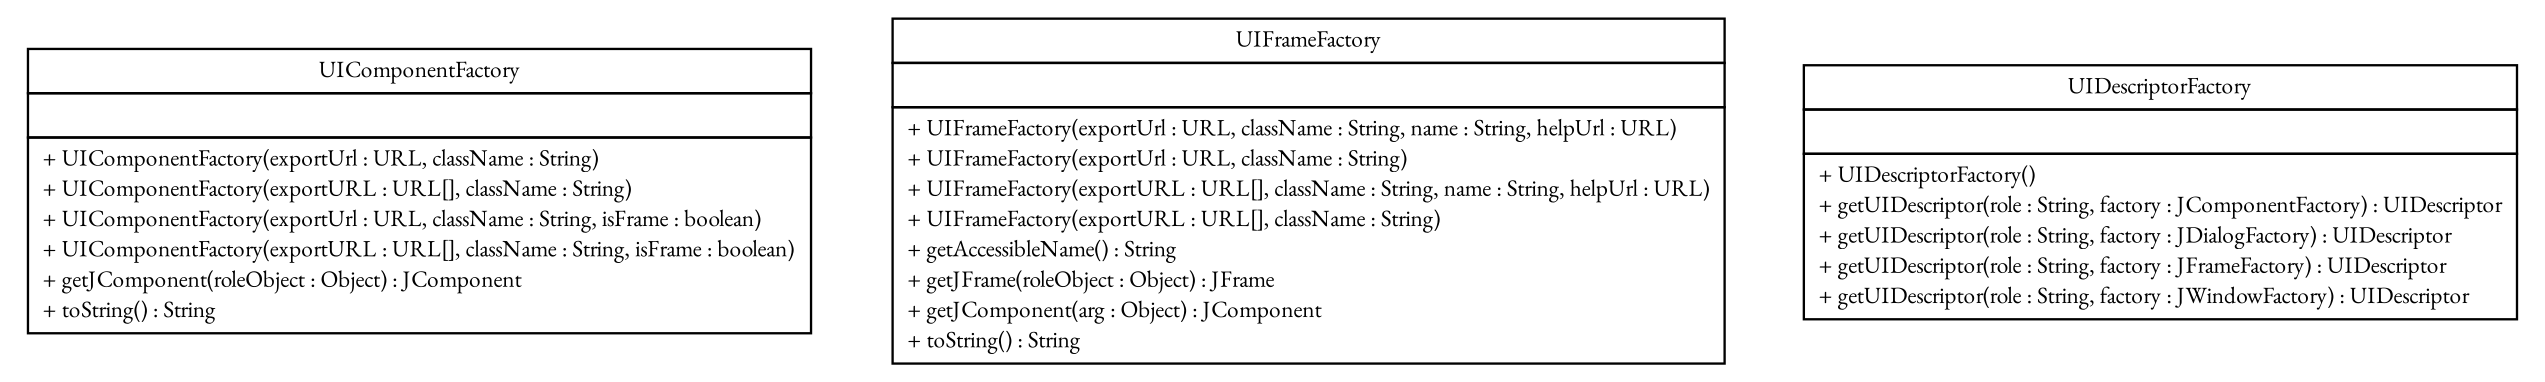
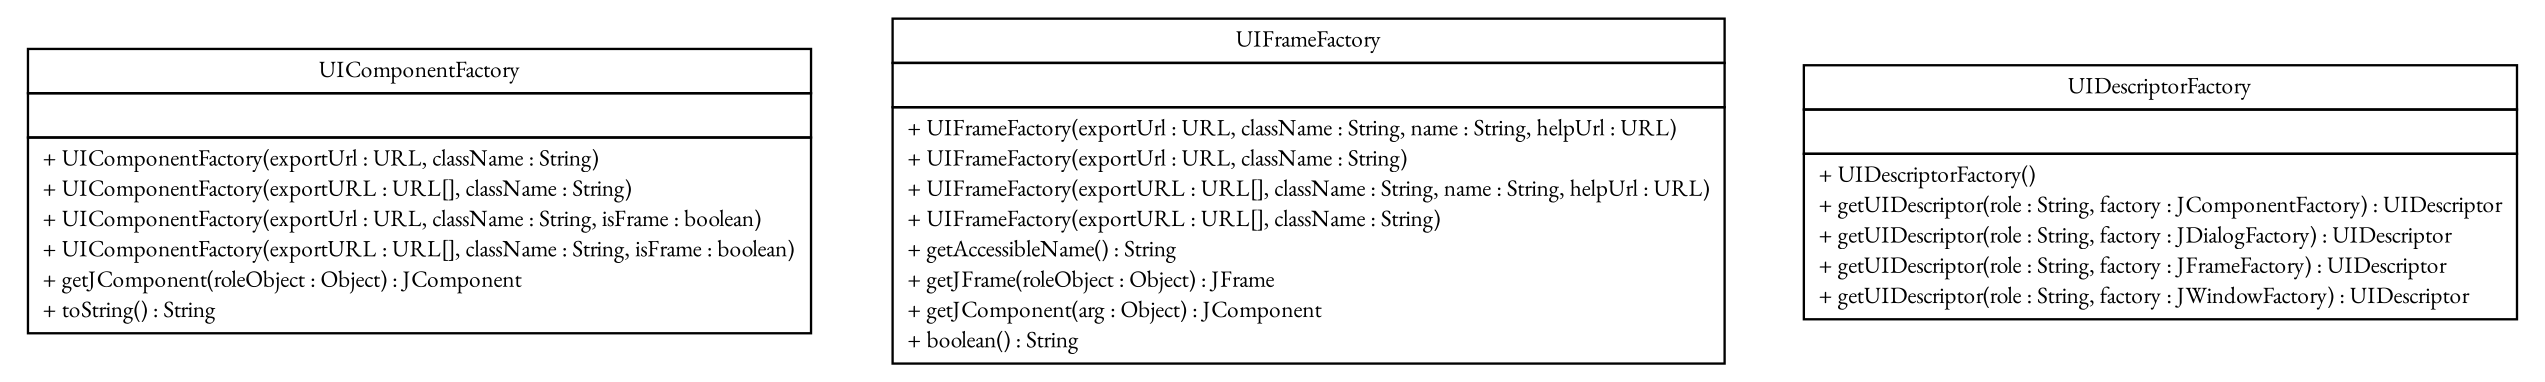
(994, 340) -> (994, 340)
